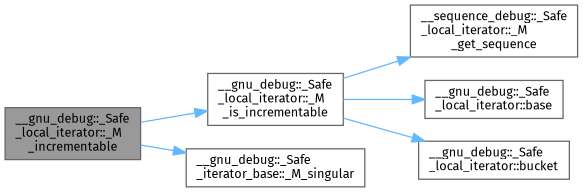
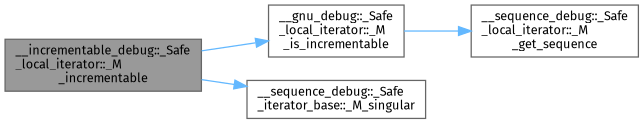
(494, 99) -> none
(73, 134) -> (103, 65)
(494, 160) -> none
(276, 168) -> (336, 99)
